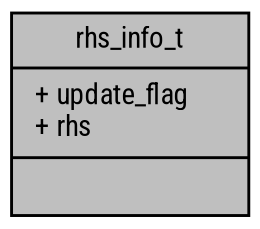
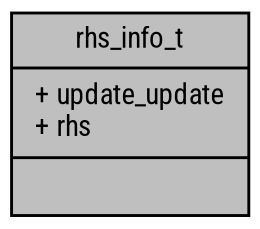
(113, 95) -> (130, 95)
